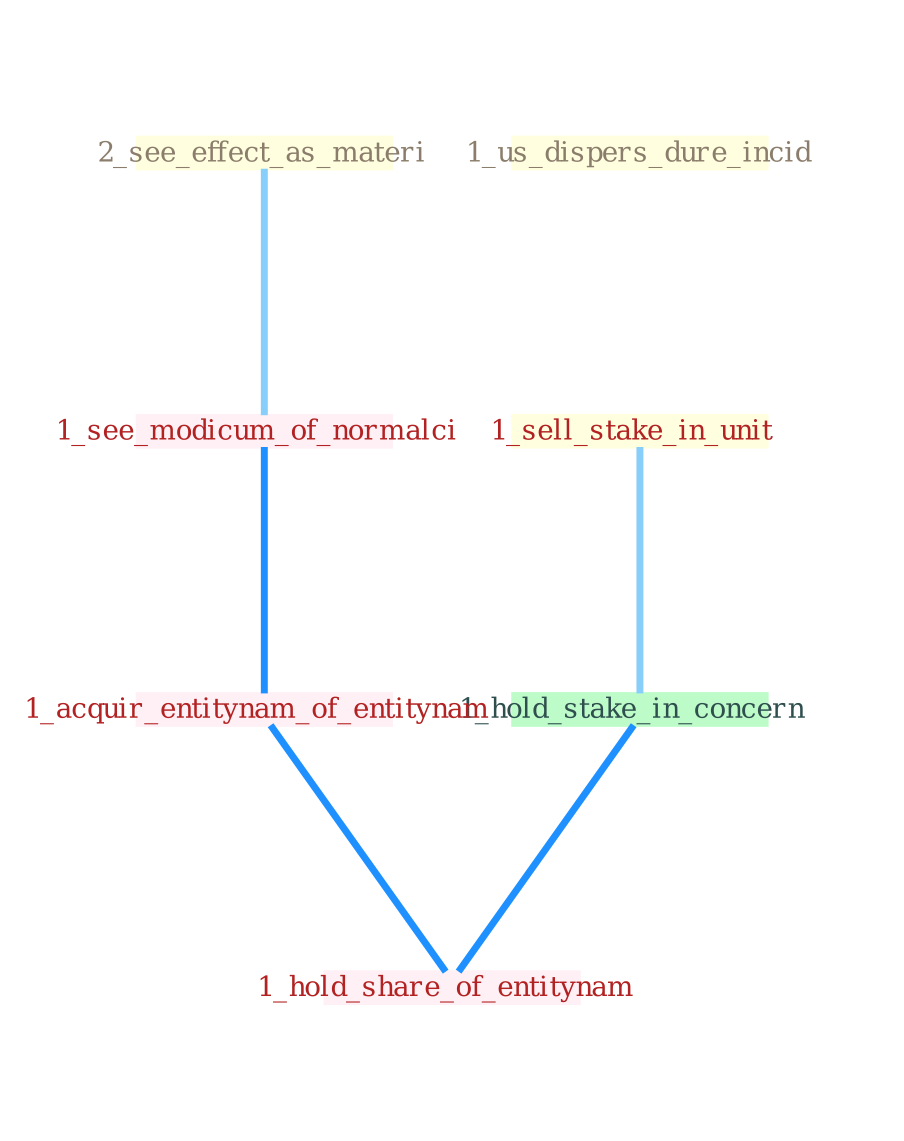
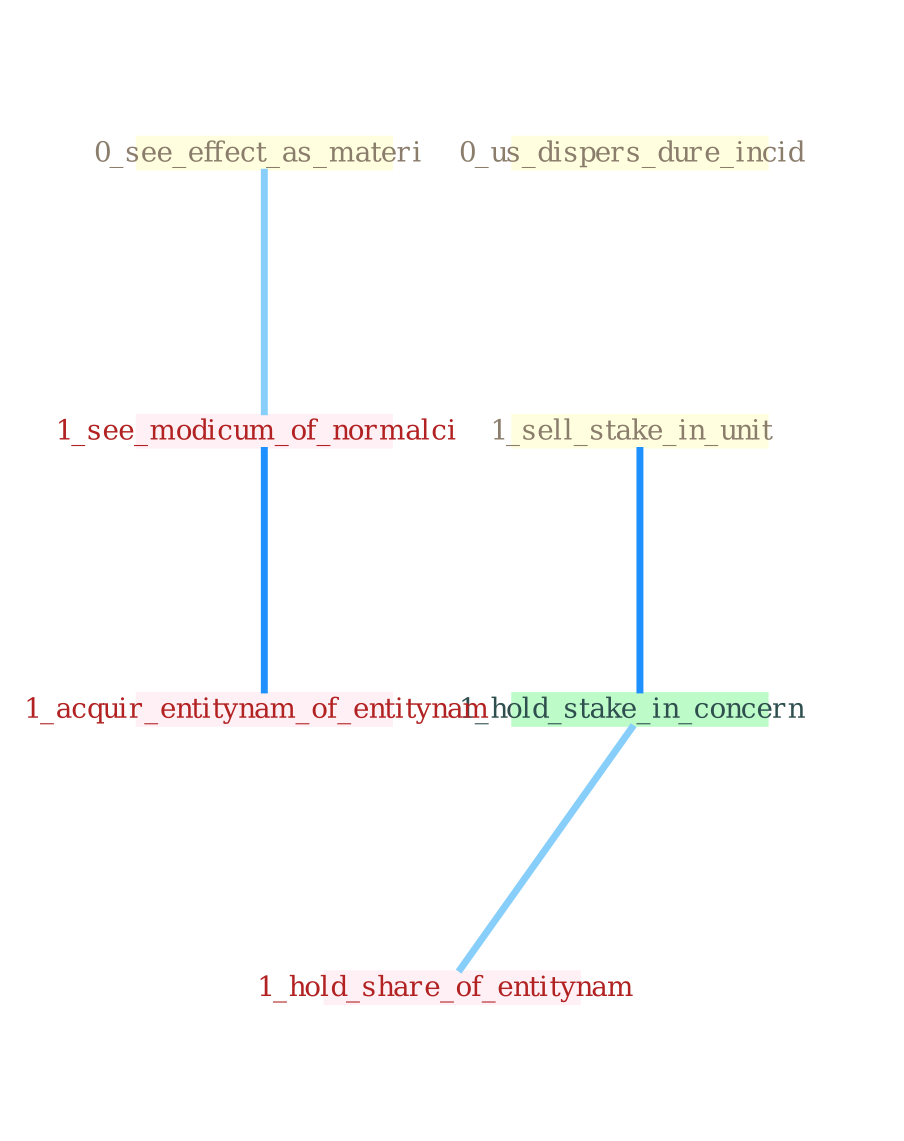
(264, 153) -> (264, 153)
(640, 153) -> (640, 153)
(640, 431) -> (640, 431)
(640, 570) -> (640, 570)
(358, 848) -> none
(546, 848) -> (546, 848)
